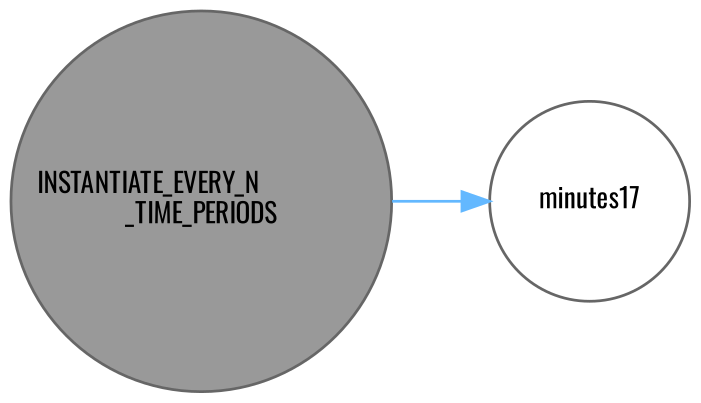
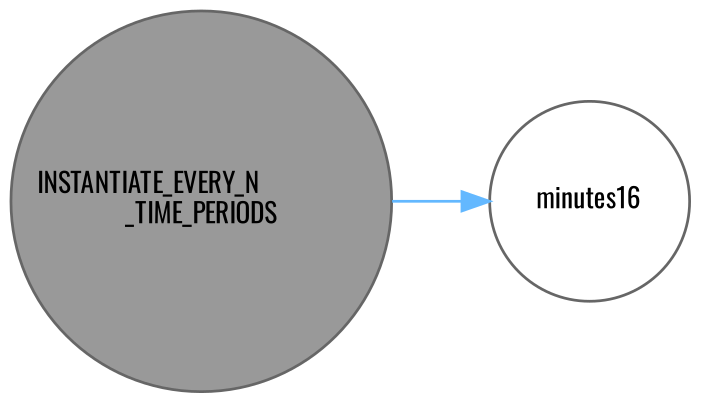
(590, 201) -> (590, 201)
